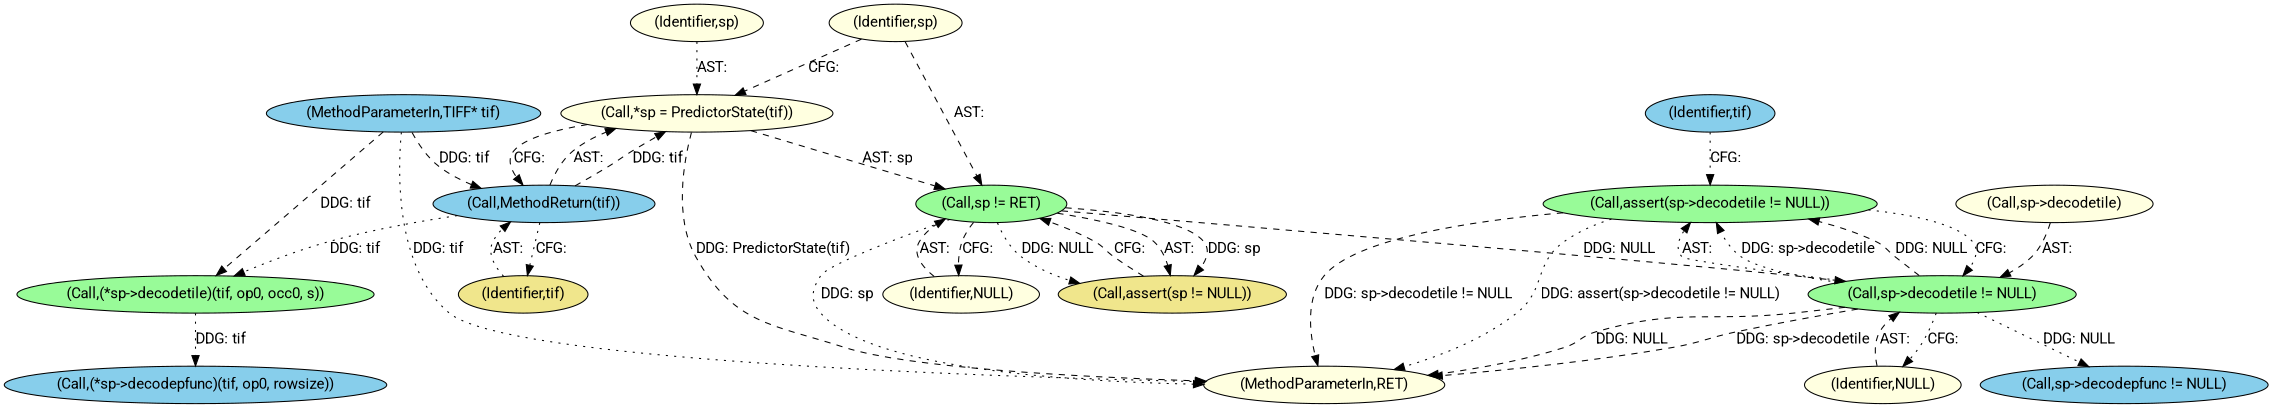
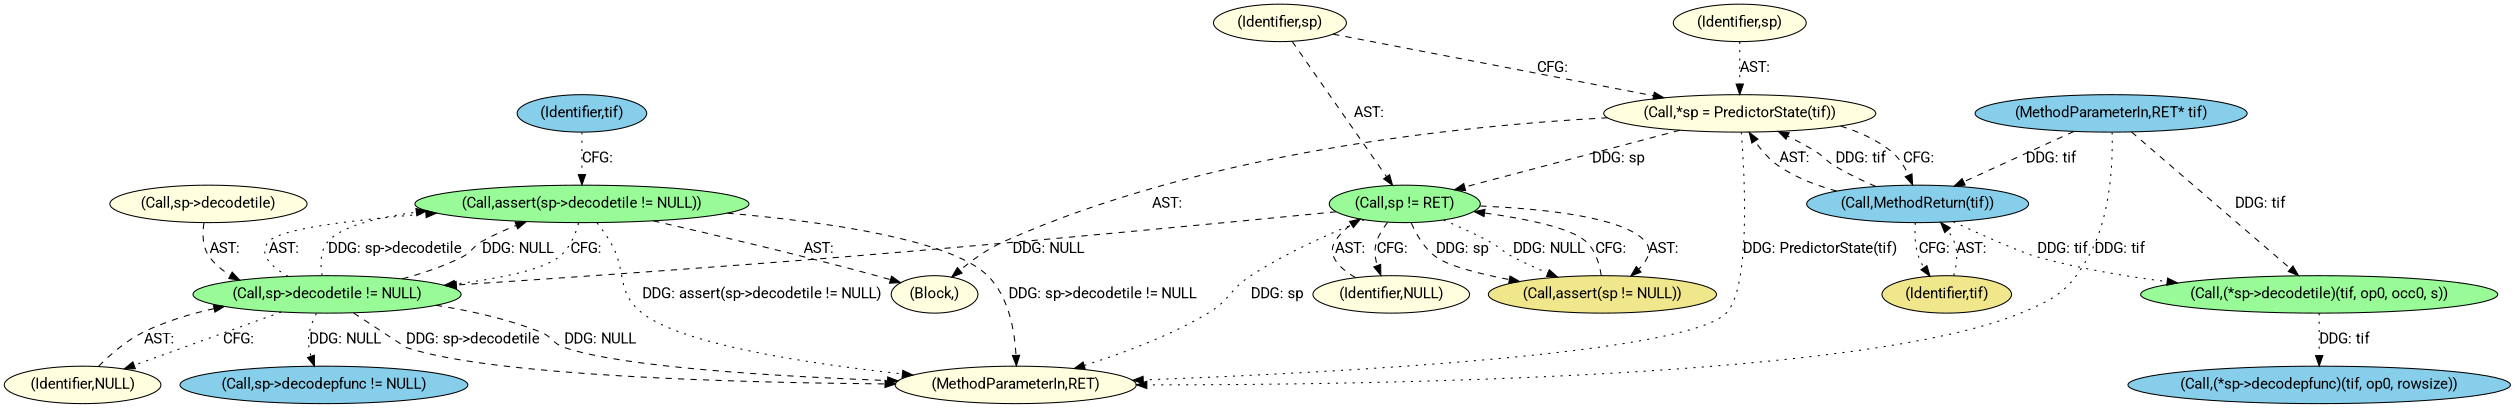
(404, 113) -> (2111, 113)
(888, 159) -> (1619, 159)
none -> (935, 294)
(866, 353) -> (1529, 355)
